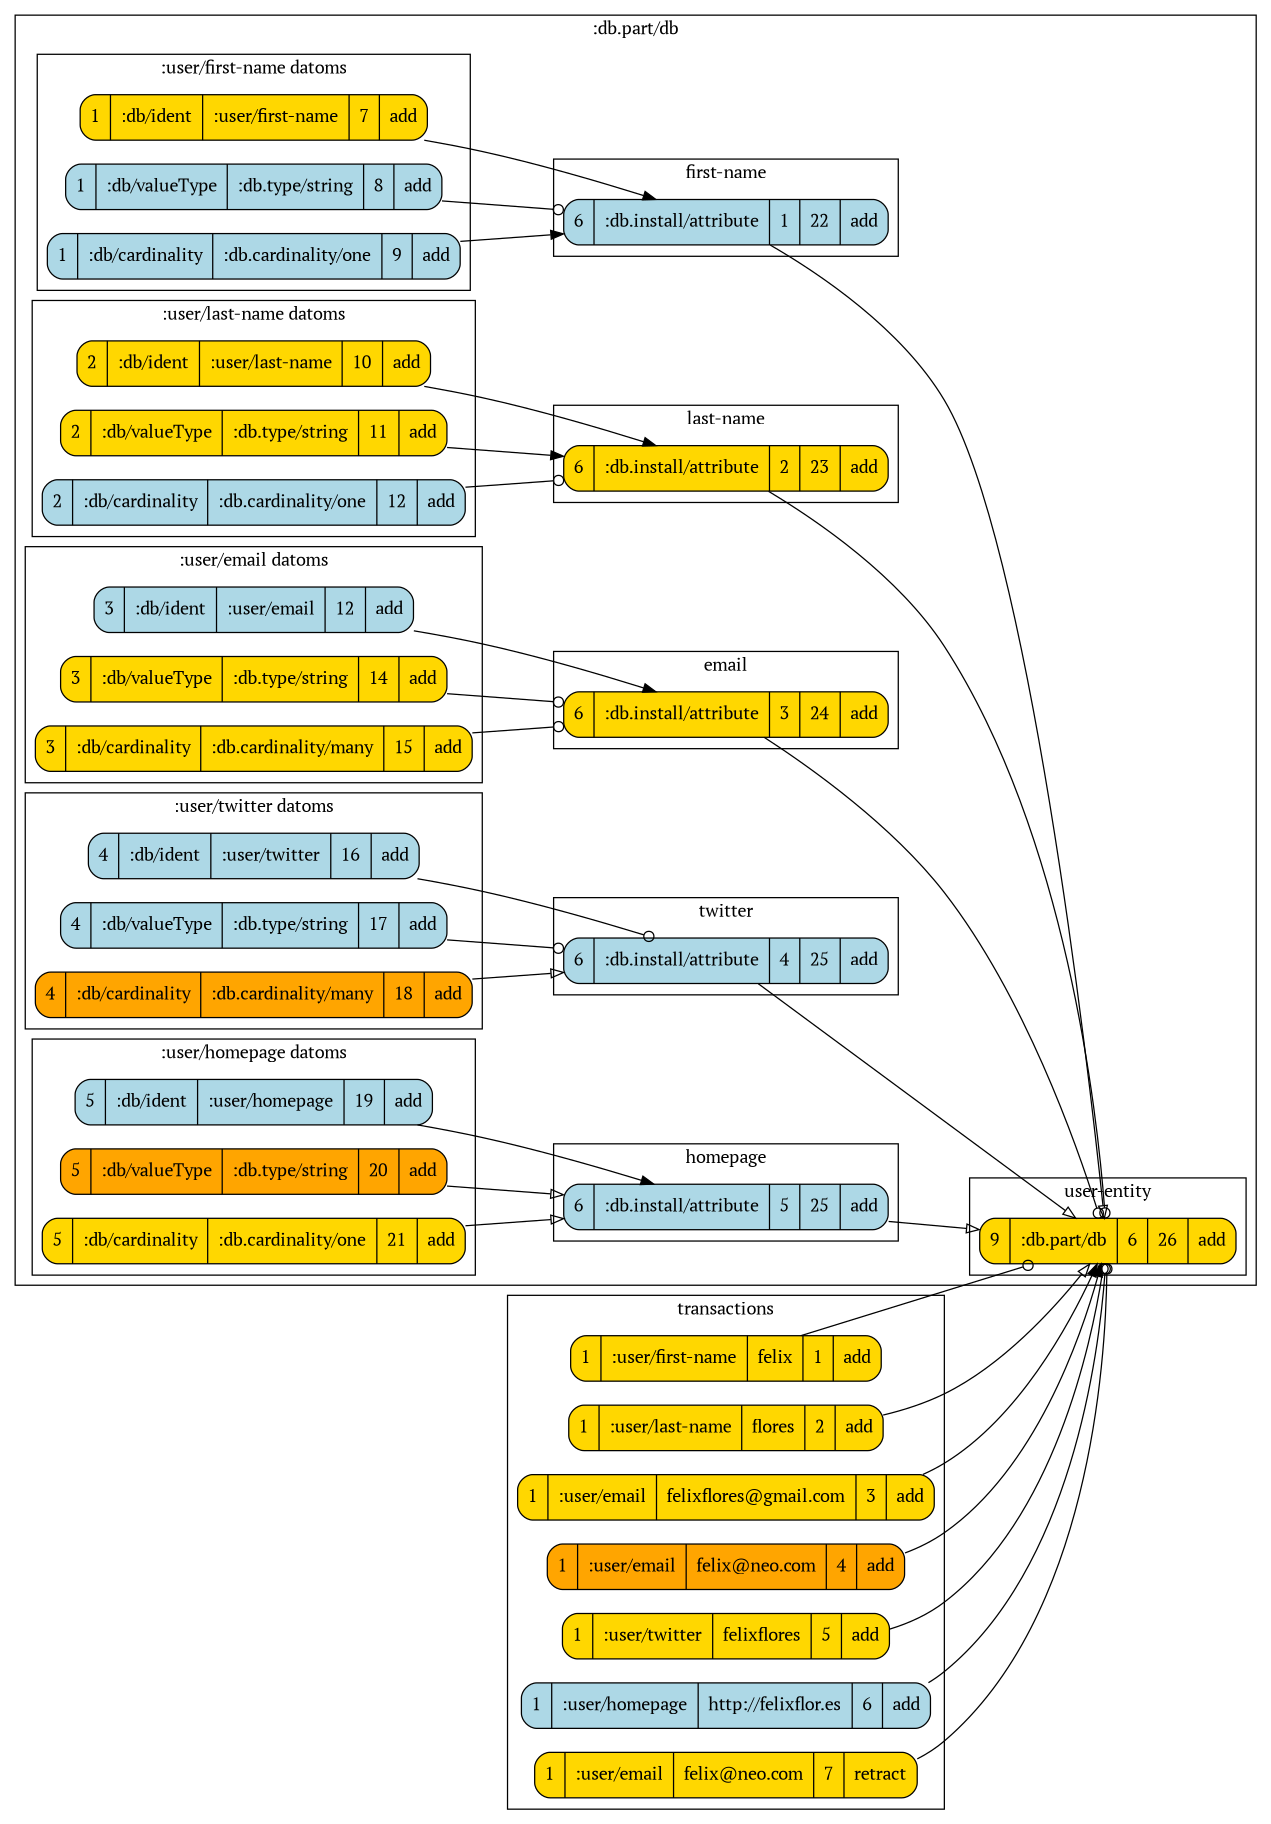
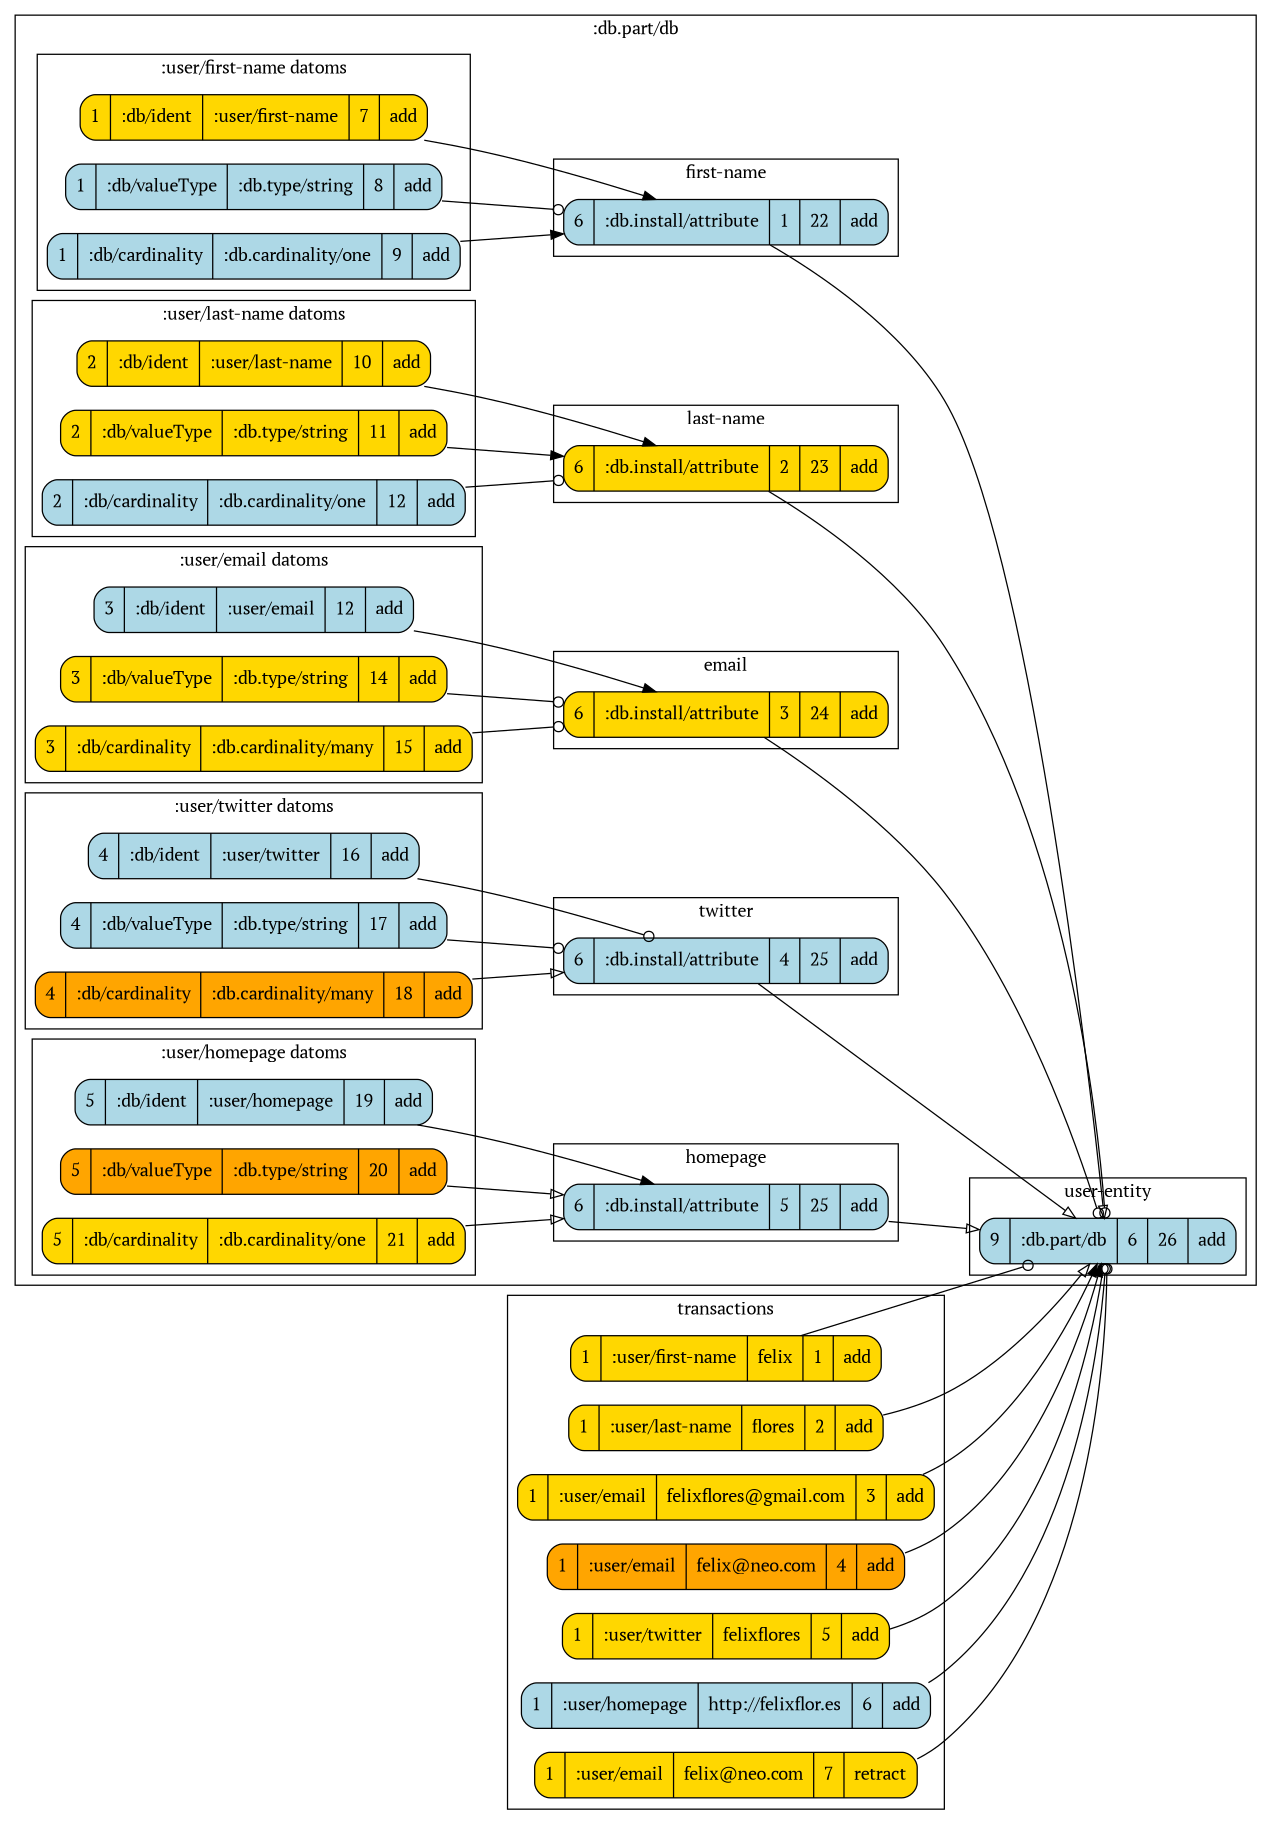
(1108, 1241) -> (1108, 1241)
